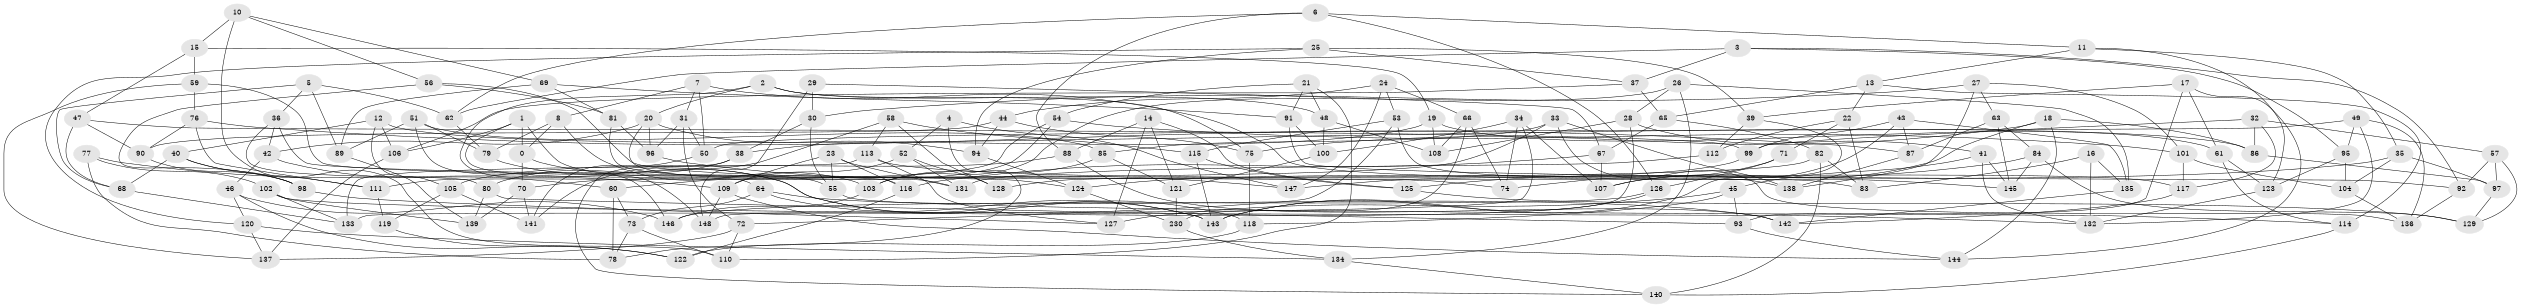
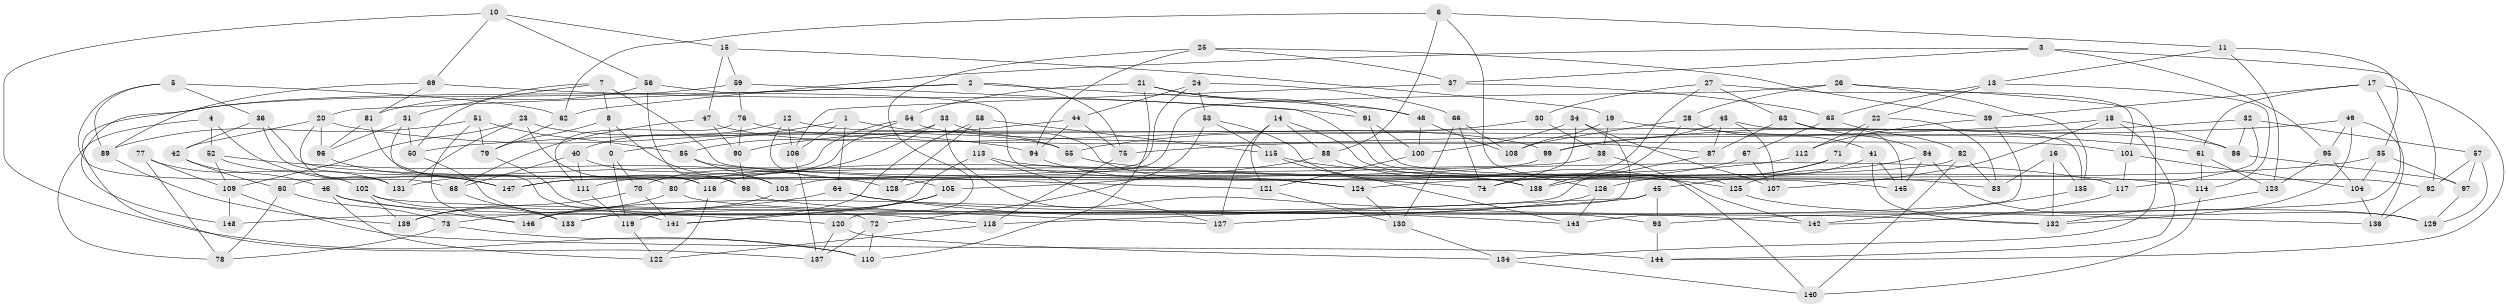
(812, 83) -> none
(865, 208) -> (619, 189)
(1176, 225) -> (1399, 225)
